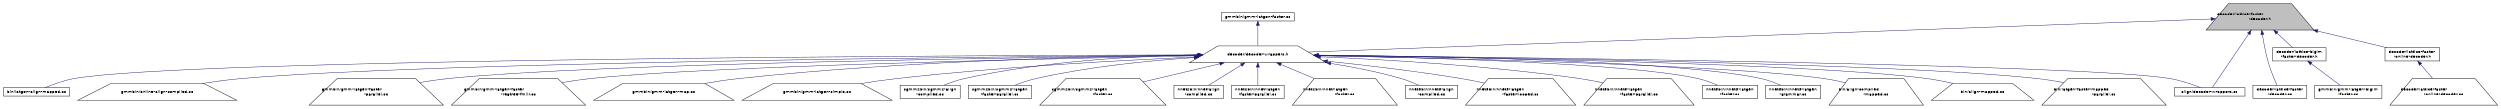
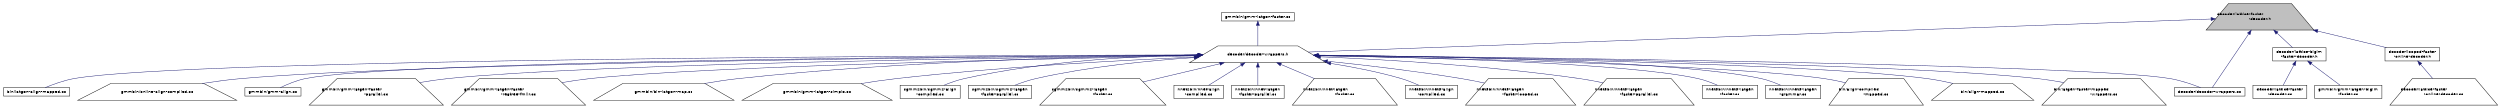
(2412, 54) -> (2412, 54)
(2268, 60) -> (2289, 75)
none -> (273, 92)
(664, 92) -> (664, 92)
(2104, 92) -> (2104, 92)
(2210, 92) -> (2210, 92)
